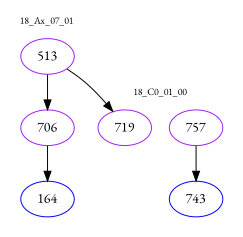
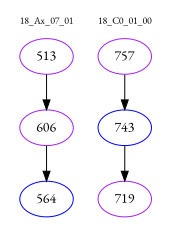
(96, 93) -> (125, 159)
(48, 128) -> (47, 128)
(48, 199) -> (47, 199)
